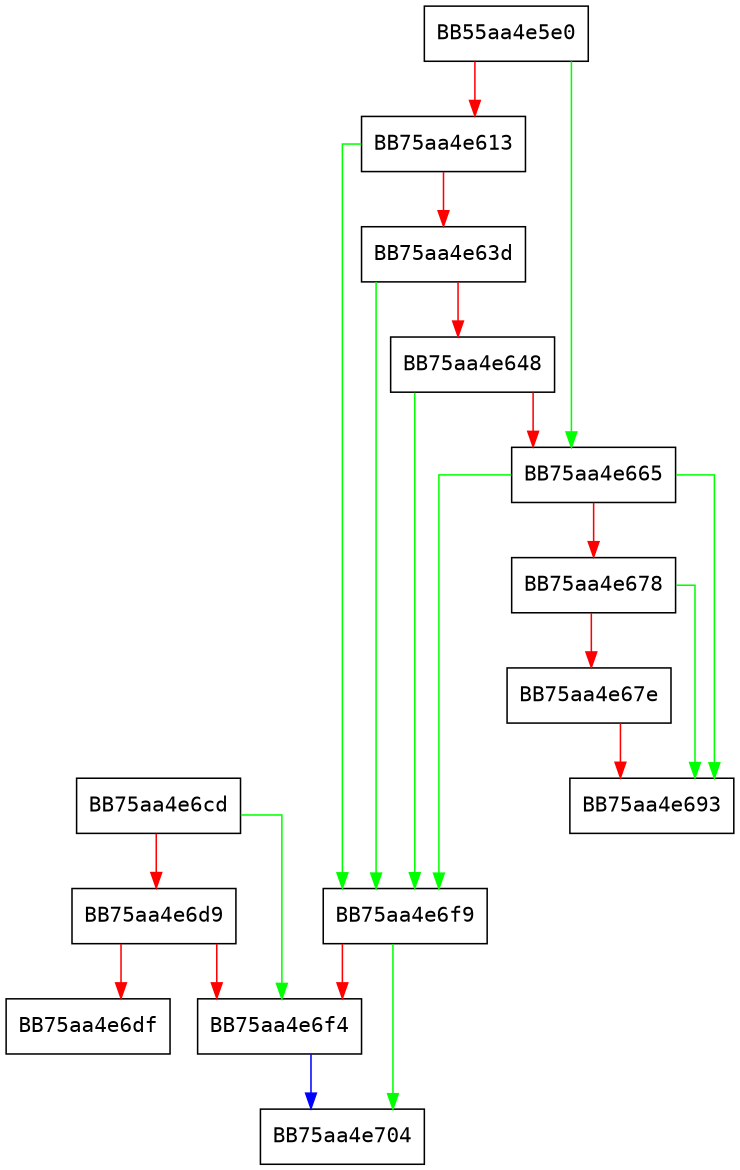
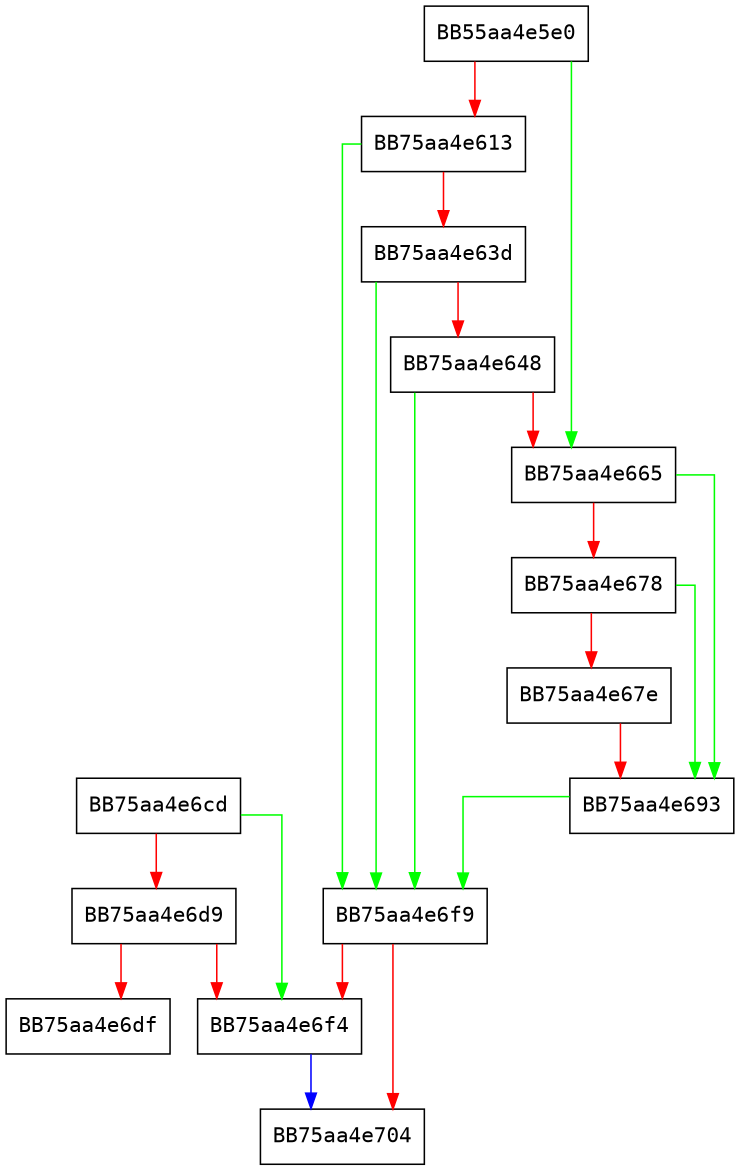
(439, 638) -> (478, 797)
(393, 1019) -> (393, 1019)
